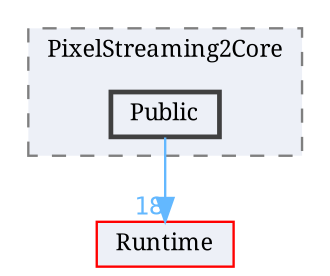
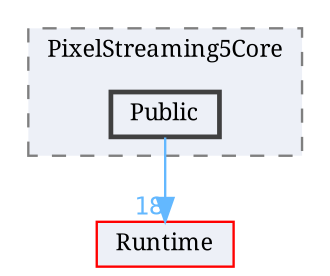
(165, 51) -> (165, 51)
